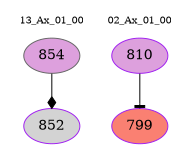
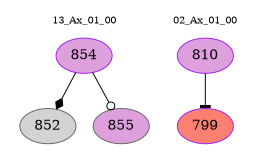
(52, 56) -> (84, 56)
(52, 126) -> (48, 126)
none -> (121, 126)
